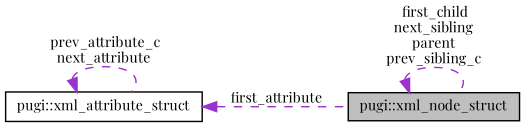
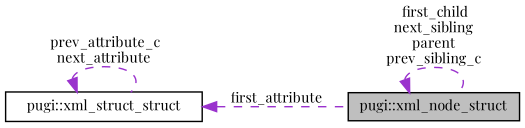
(104, 107) -> (104, 107)
